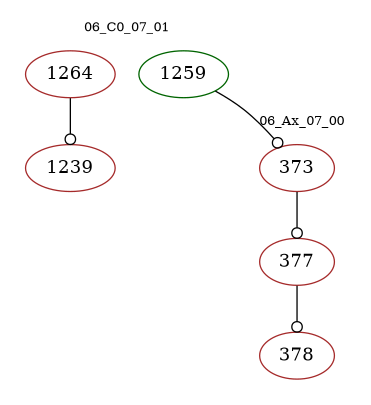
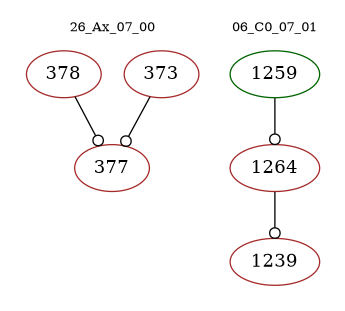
(257, 121) -> (275, 116)
(302, 122) -> (113, 28)
(297, 304) -> (85, 116)
